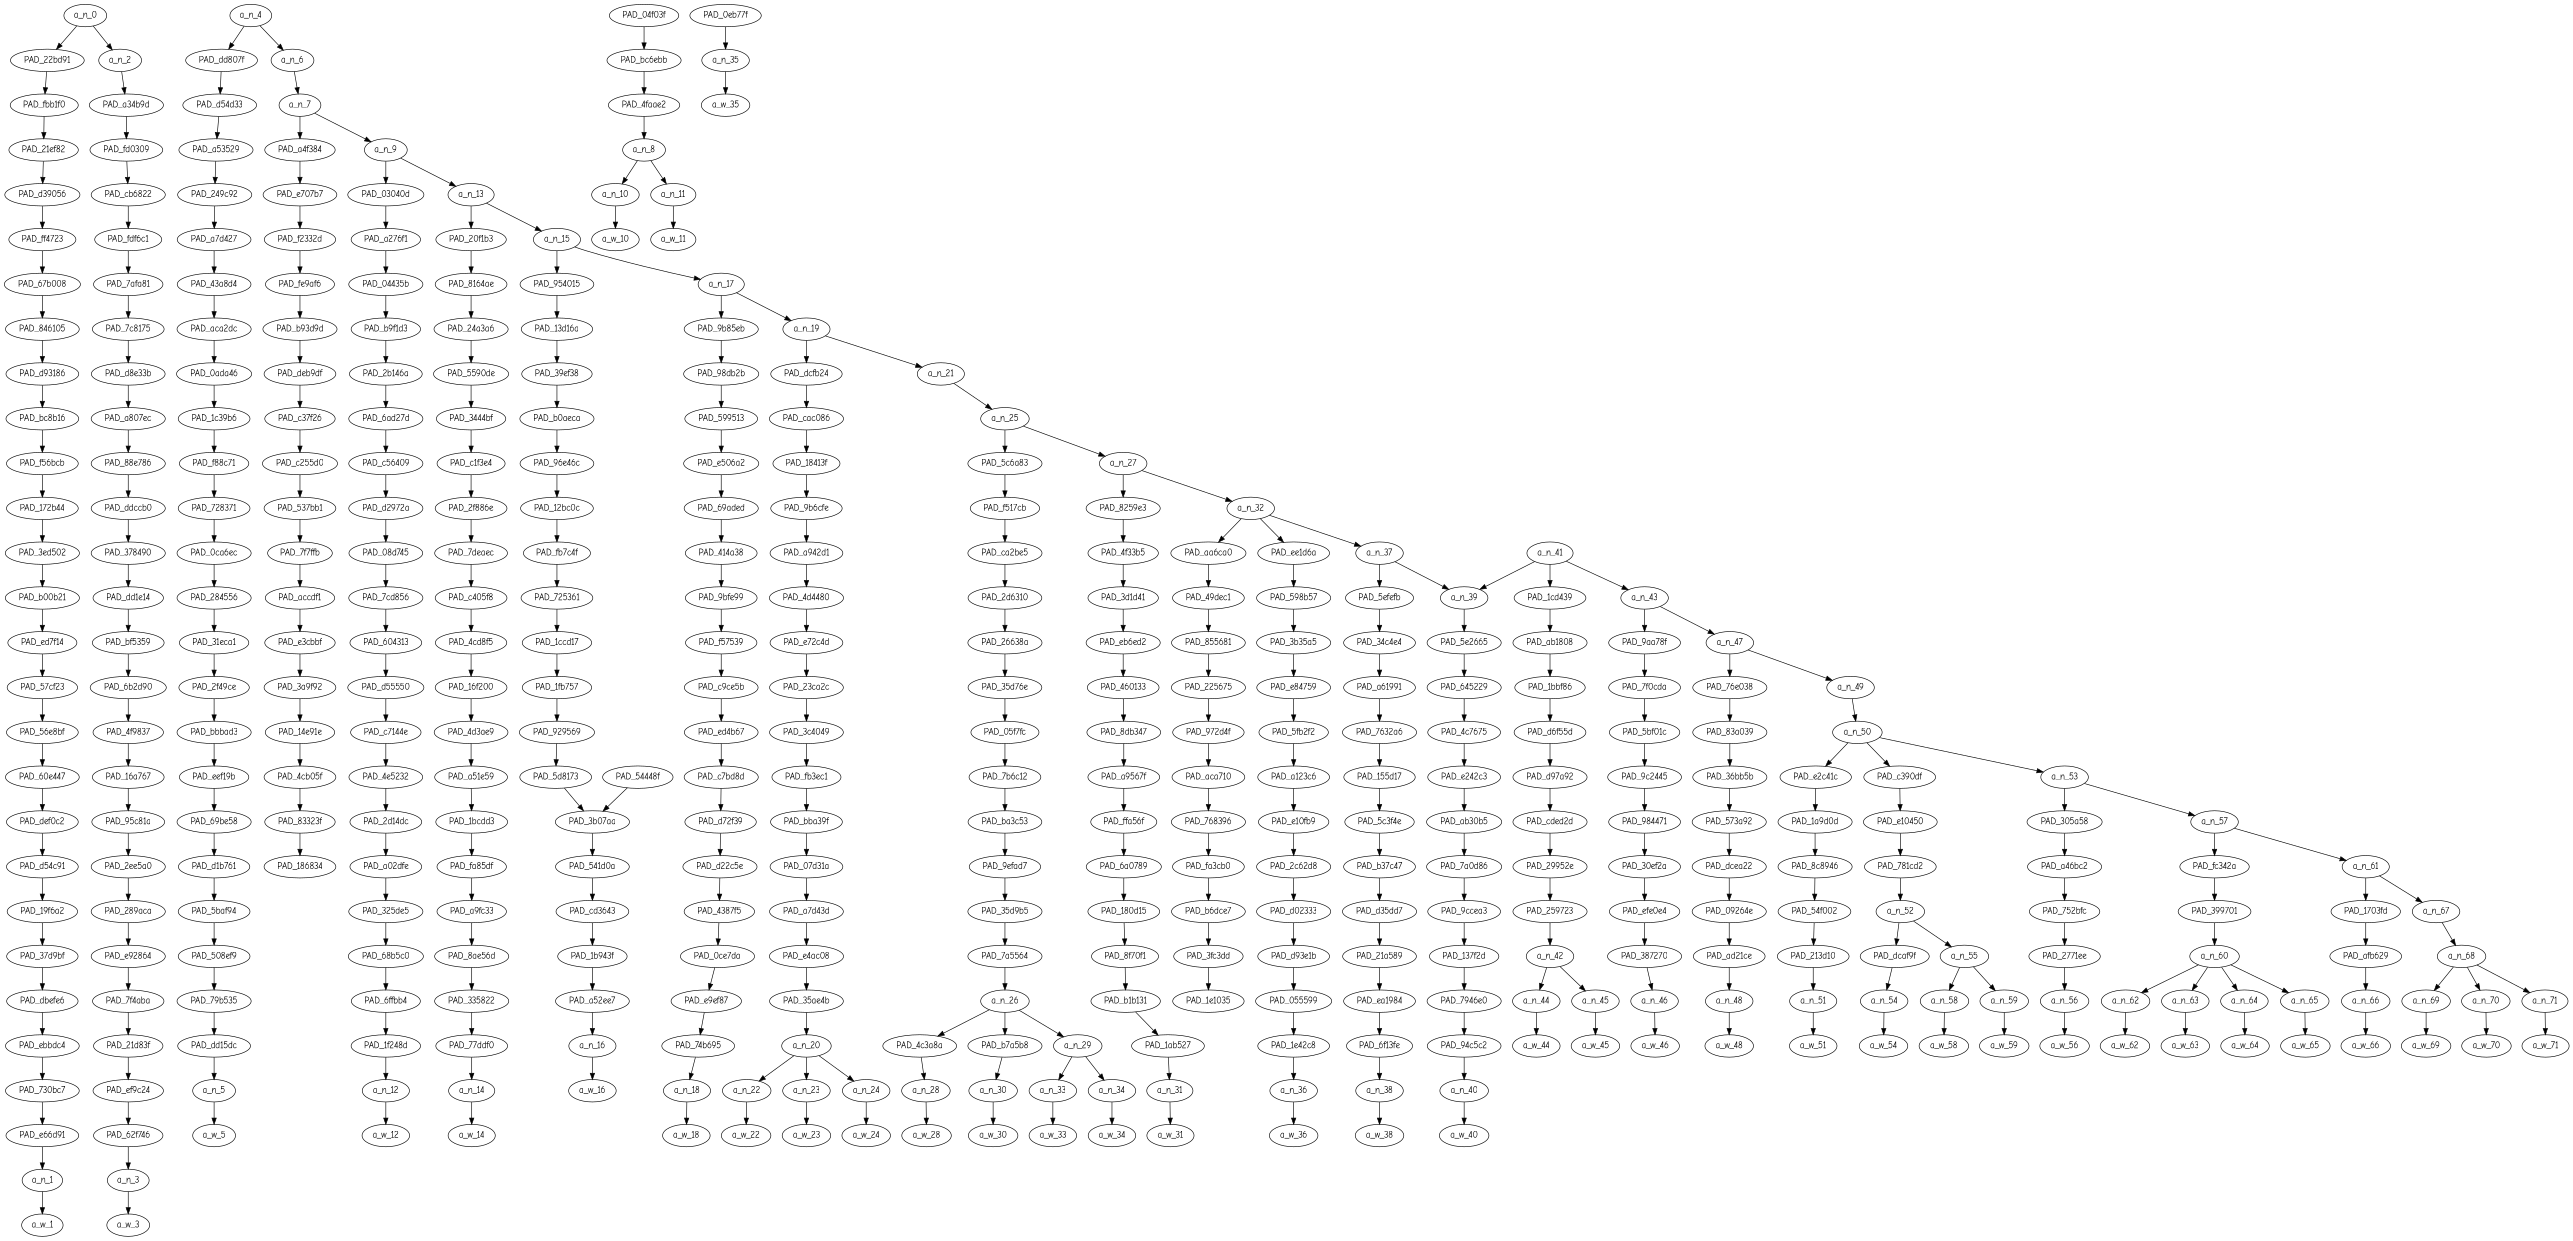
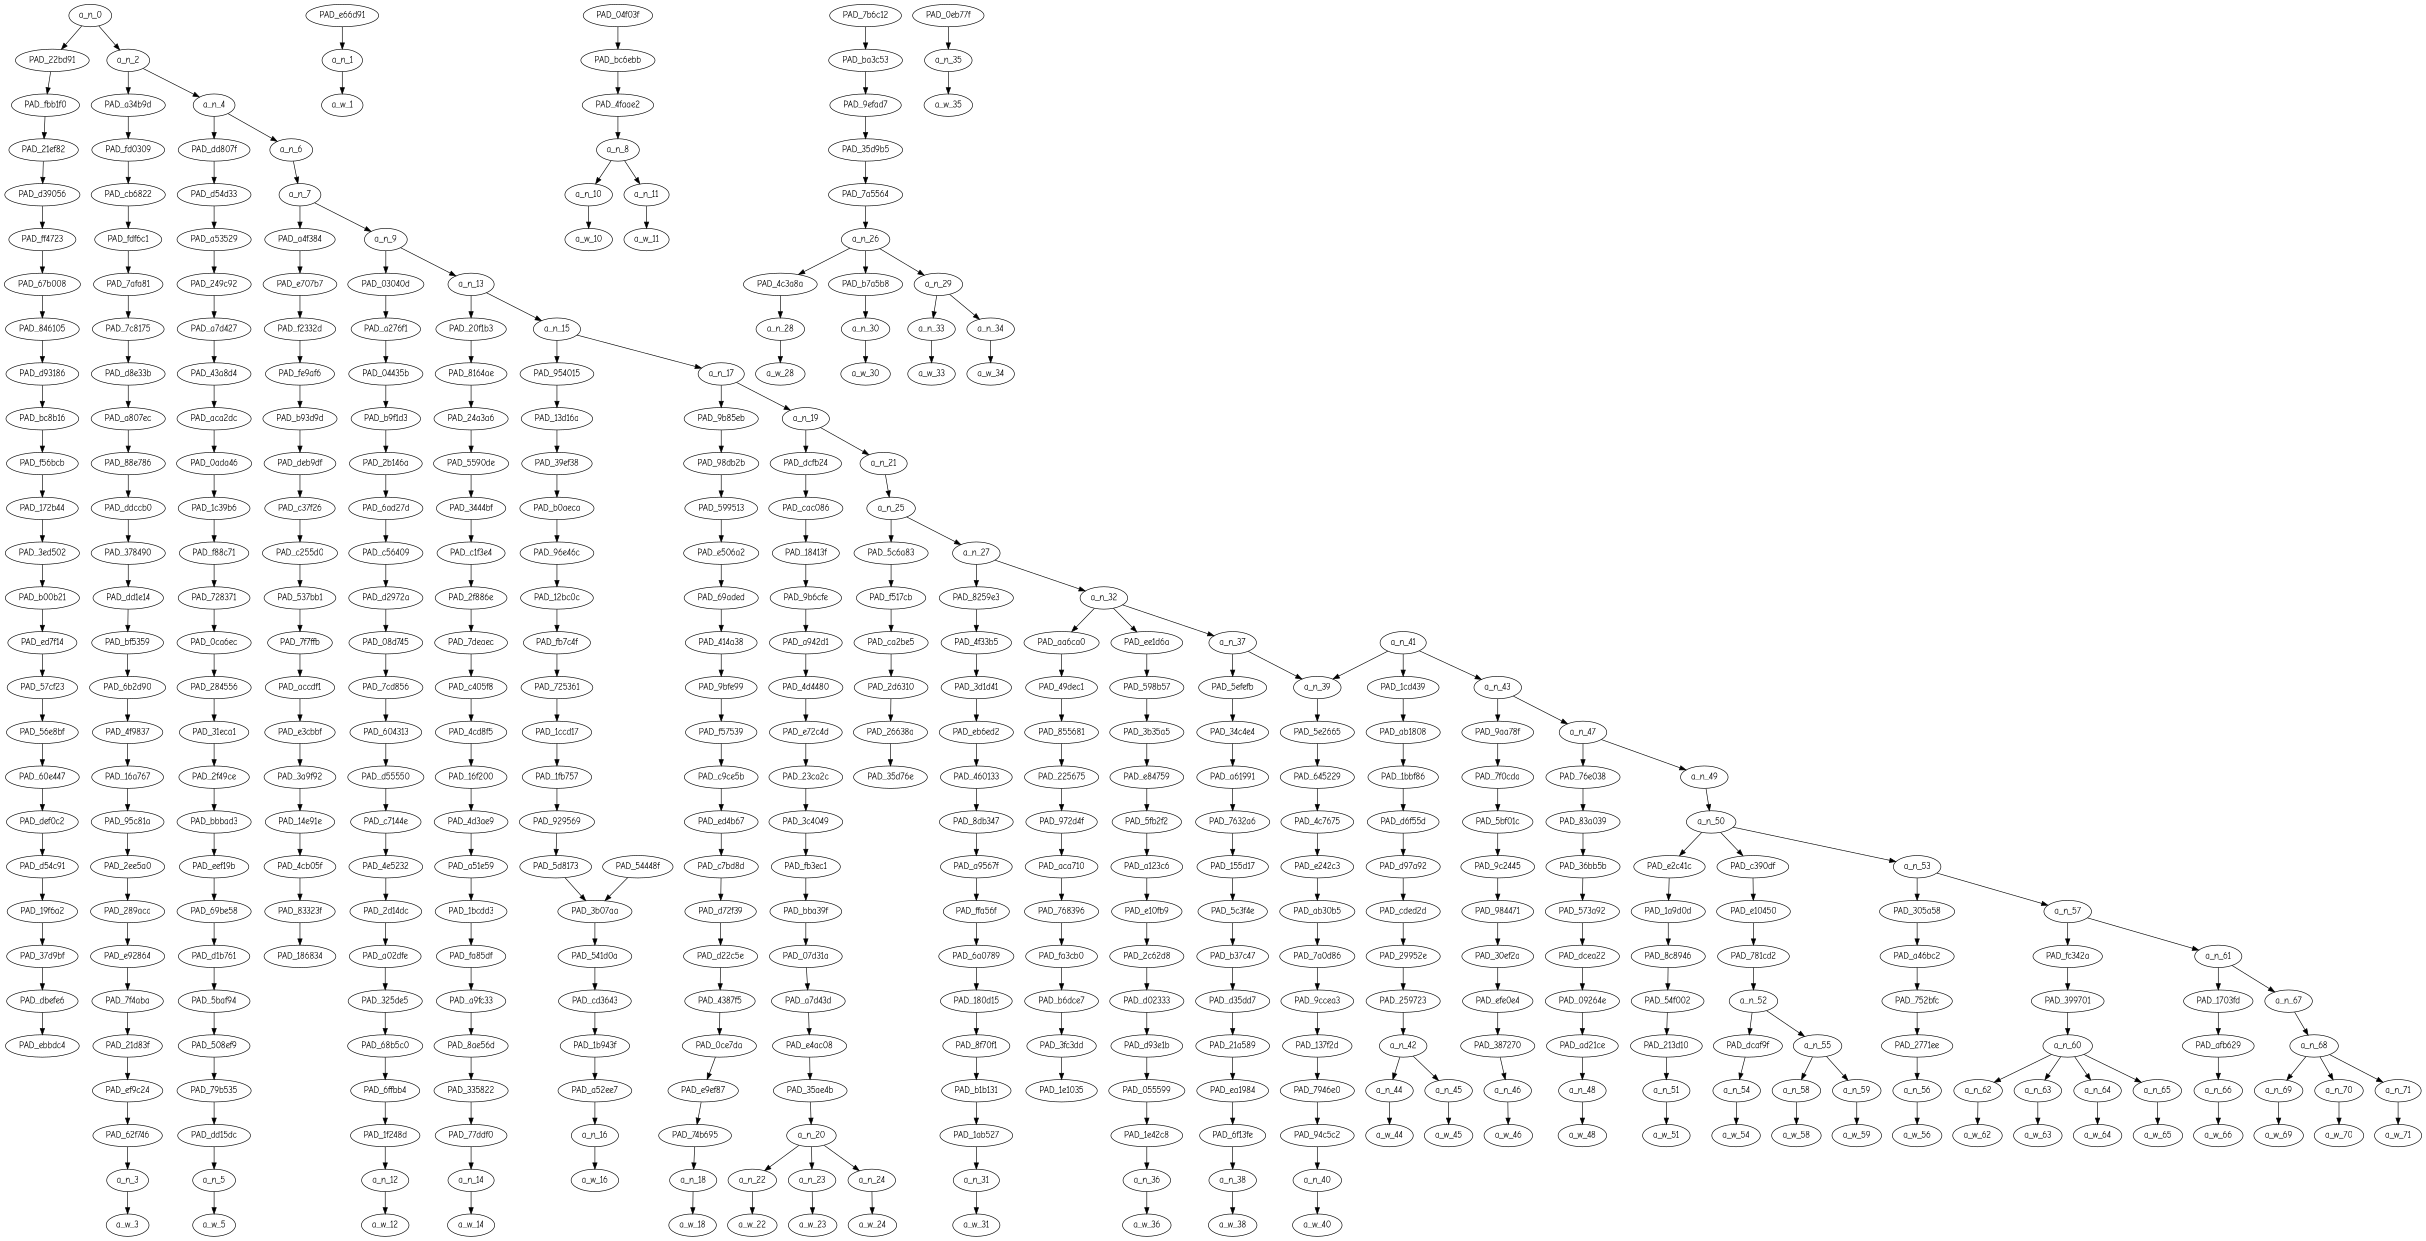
none -> (168, 81)
(1005, 732) -> none
(42, 1091) -> none
